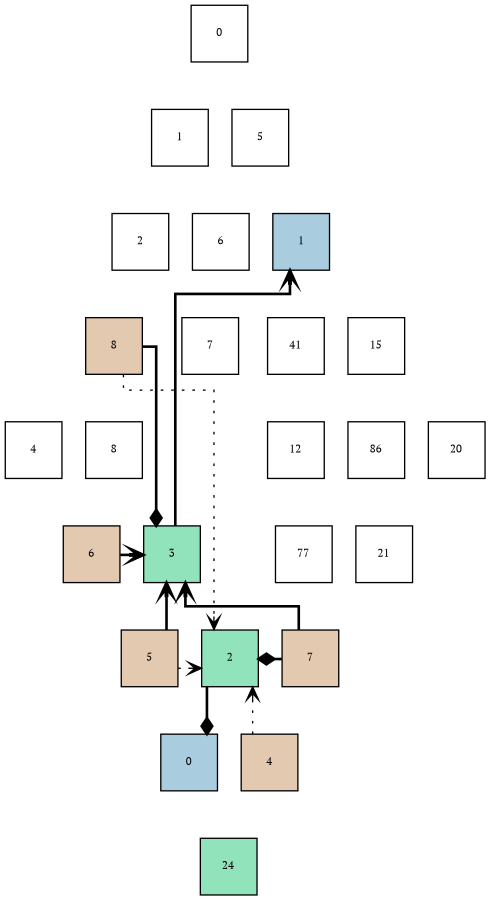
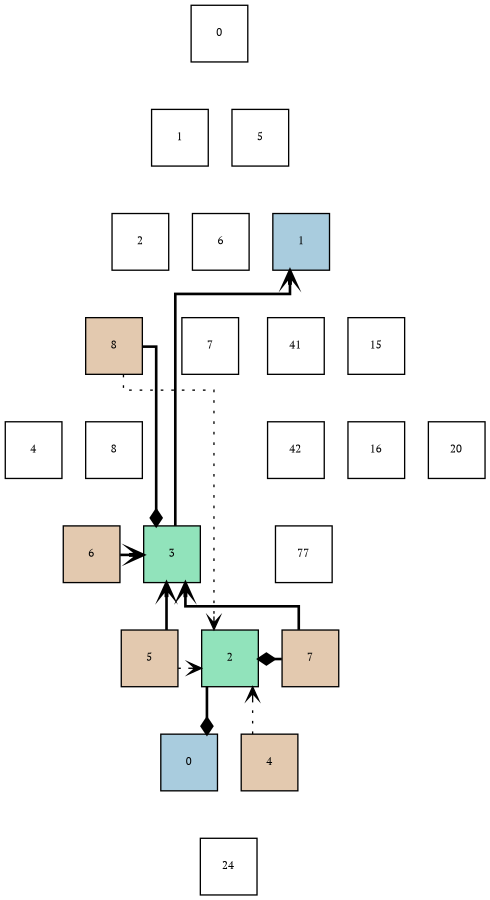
(296, 450) -> (296, 450)
(376, 450) -> (376, 450)
(384, 554) -> none
(229, 867) -> (229, 867)
